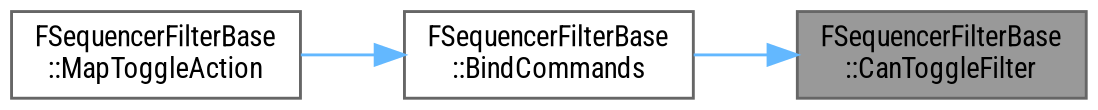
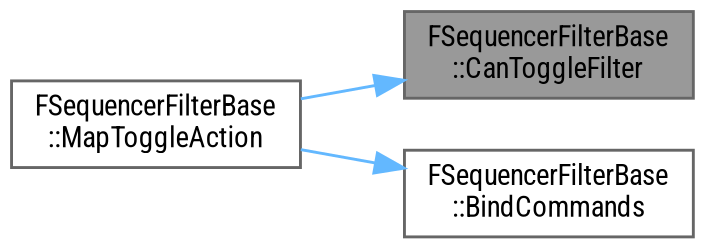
(730, 55) -> (338, 92)
